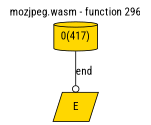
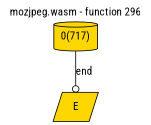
(76, 36) -> (76, 36)
